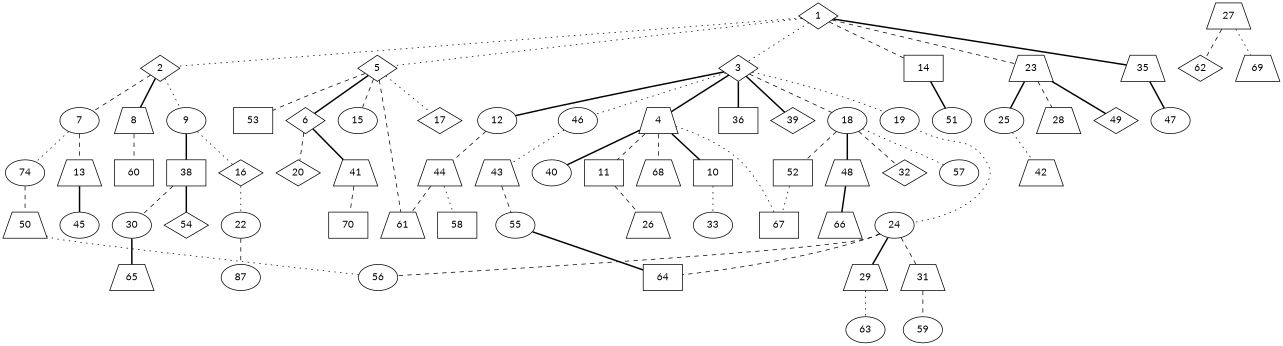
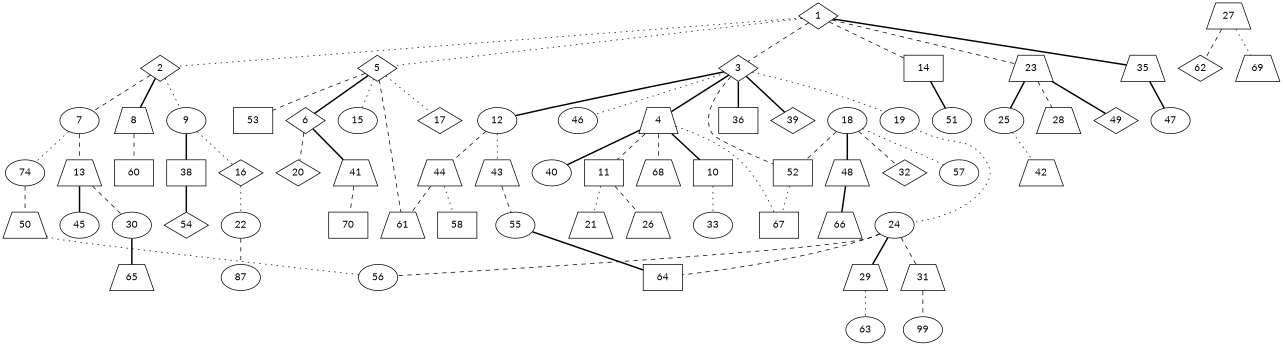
(778, 42) -> (778, 42)
(368, 93) -> (368, 93)
(791, 93) -> (714, 135)
(538, 147) -> (497, 147)
(158, 200) -> (107, 200)
none -> (591, 225)
(923, 330) -> (923, 330)
